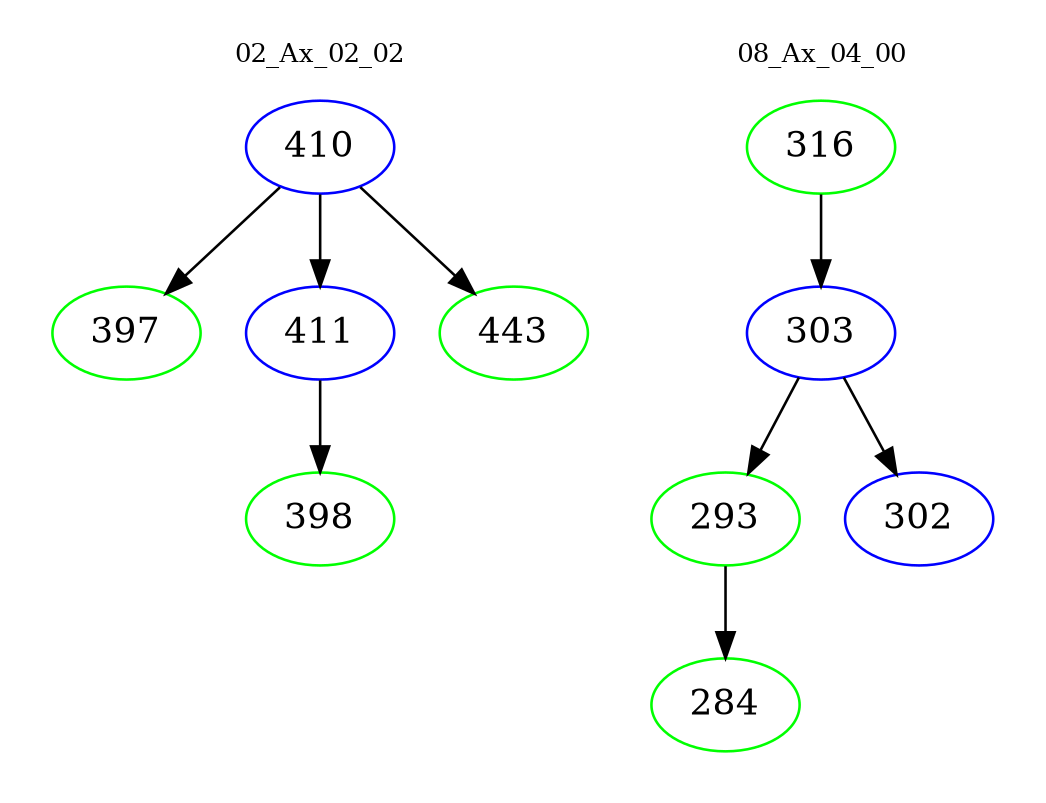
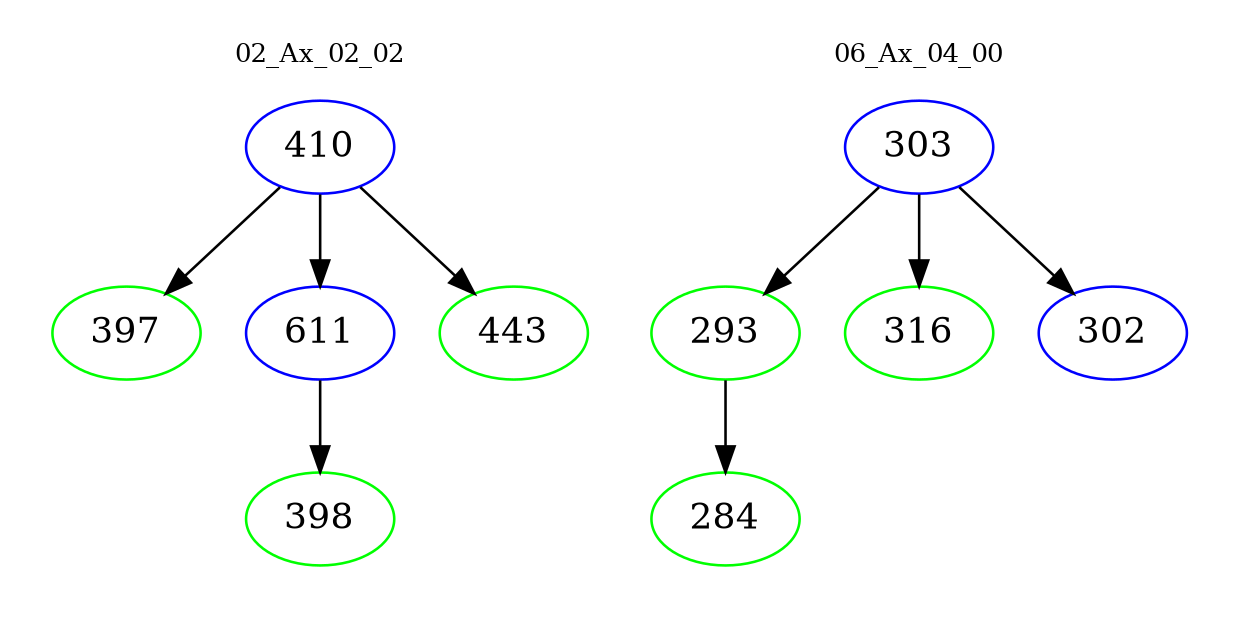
(822, 56) -> (919, 56)
(821, 227) -> (919, 227)
(320, 333) -> (320, 333)
